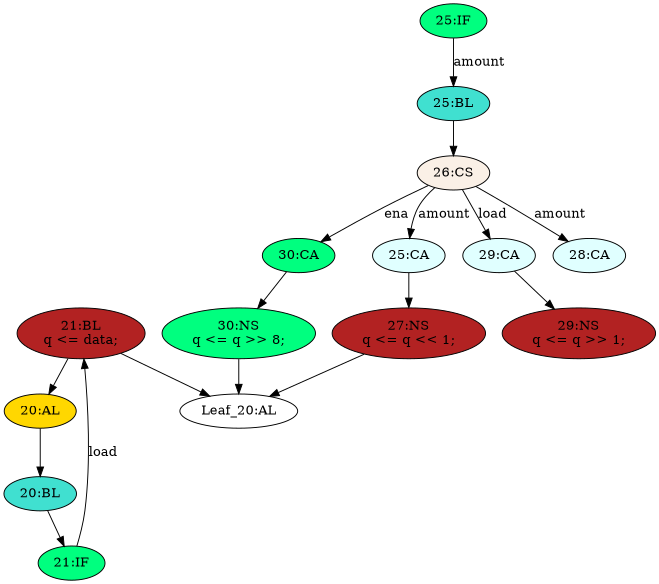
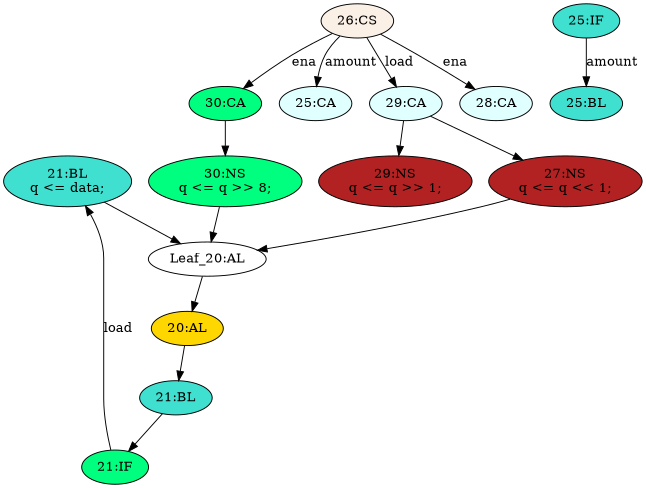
(453, 21) -> (586, 21)
(453, 134) -> none
(560, 214) -> (455, 62)
(409, 285) -> (472, 136)
(81, 333) -> (68, 181)
(61, 372) -> (199, 289)
(40, 494) -> (176, 398)
